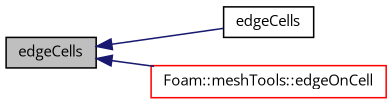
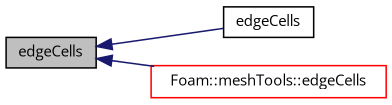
(269, 82) -> (269, 82)
